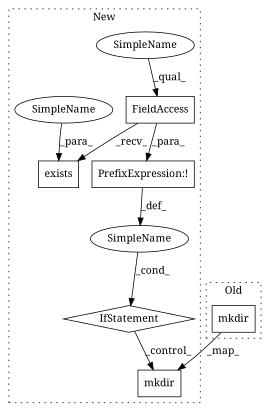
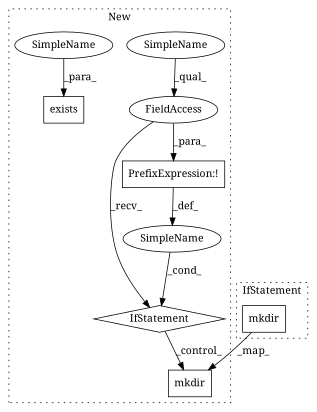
(160, 110) -> (174, 110)
(111, 140) -> (111, 208)
(234, 291) -> (272, 291)
